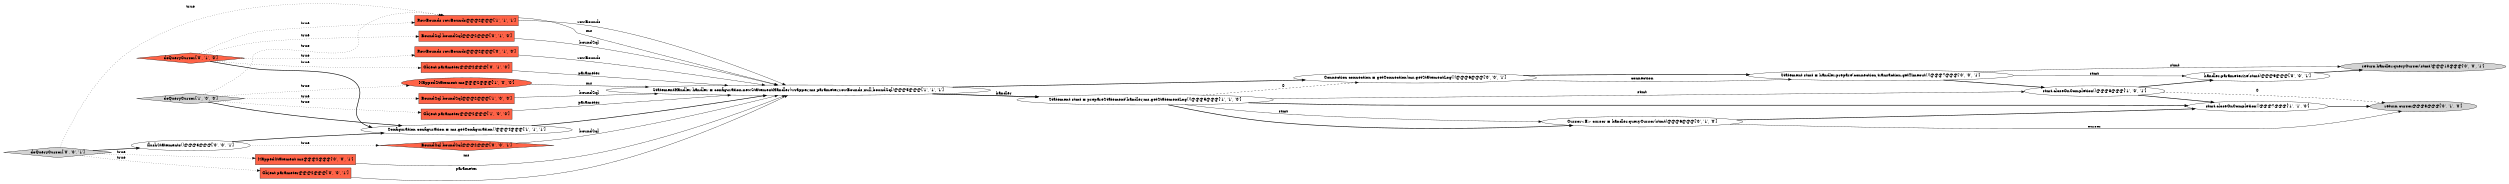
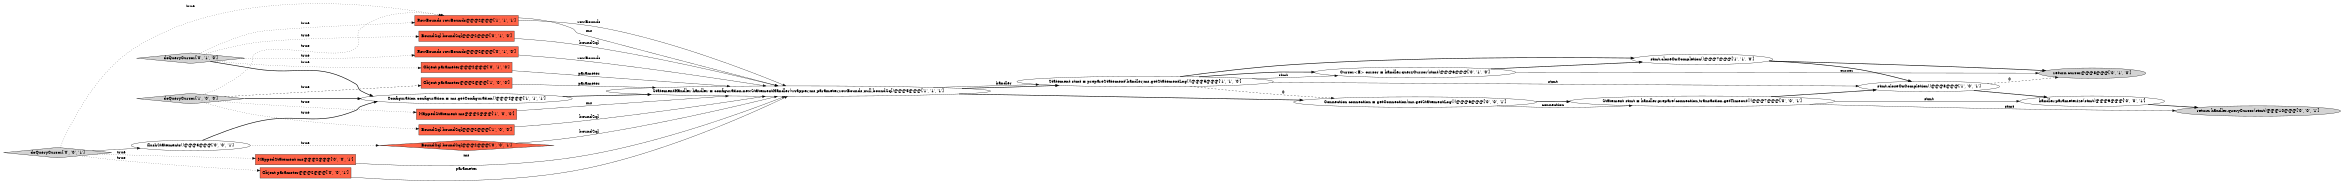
(191, 58) -> (191, 58)
(467, 83) -> (467, 114)
(2175, 99) -> (1840, 67)
(318, 108) -> (321, 91)
(115, 149) -> (115, 150)
